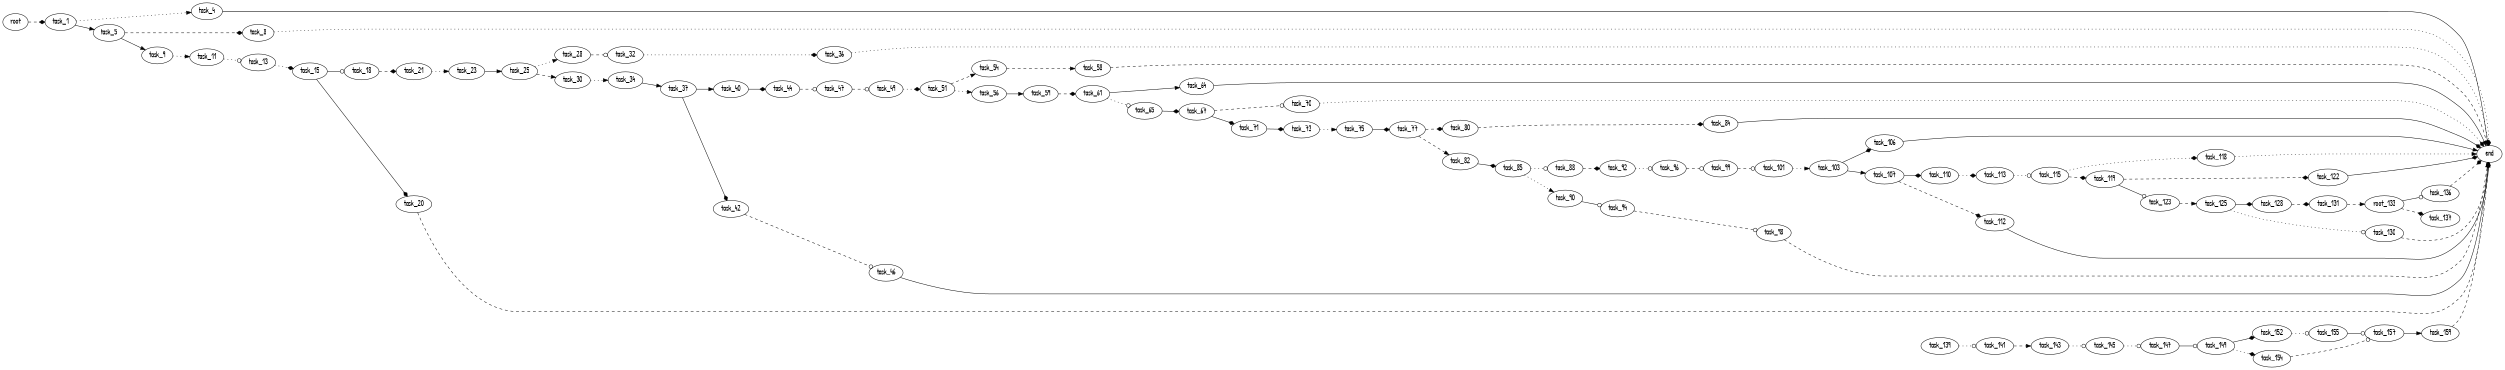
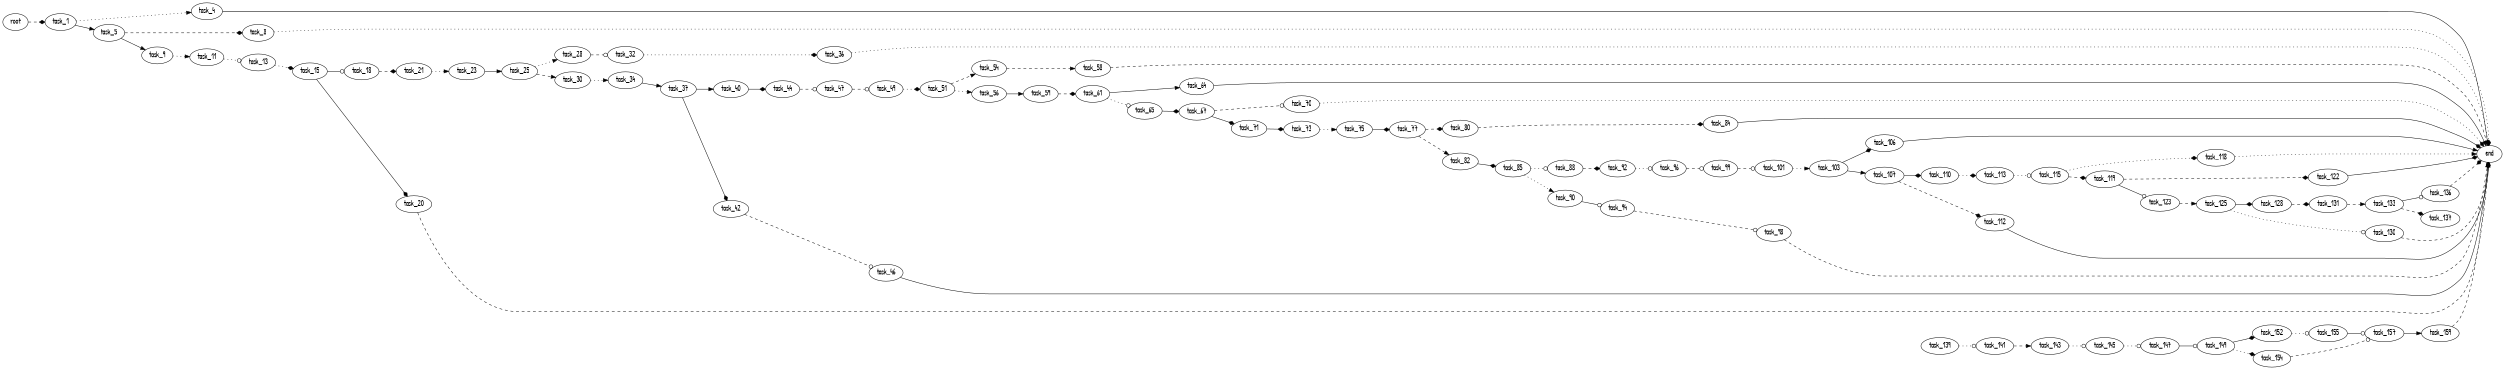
(2384, 204) -> (2384, 204)
